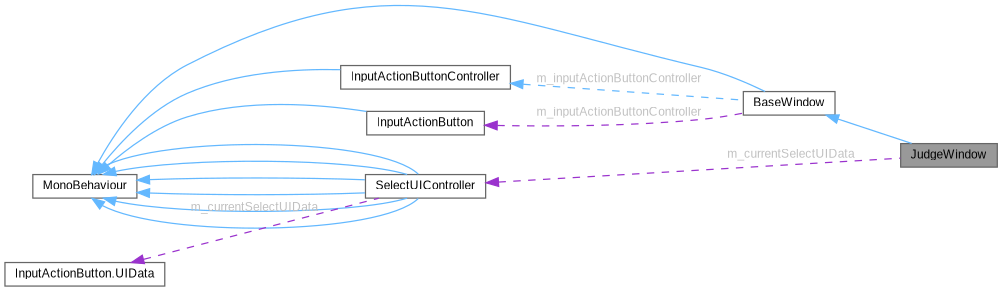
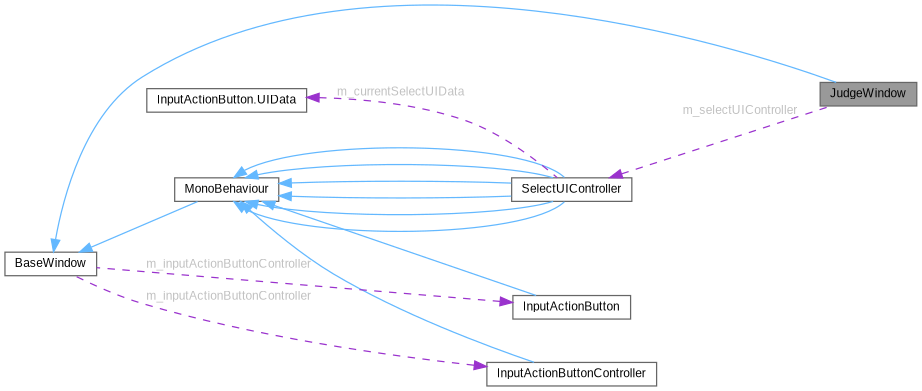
(409, 7) -> (144, 224)
(633, 92) -> (271, 335)
(789, 155) -> (738, 111)
